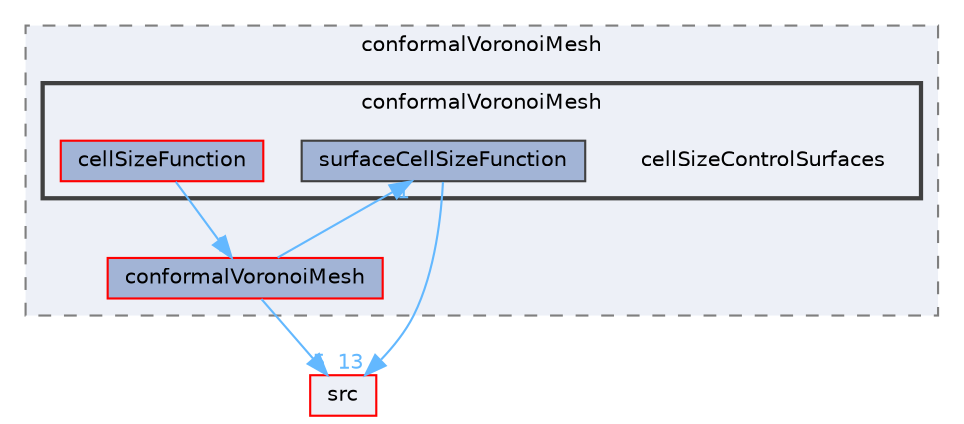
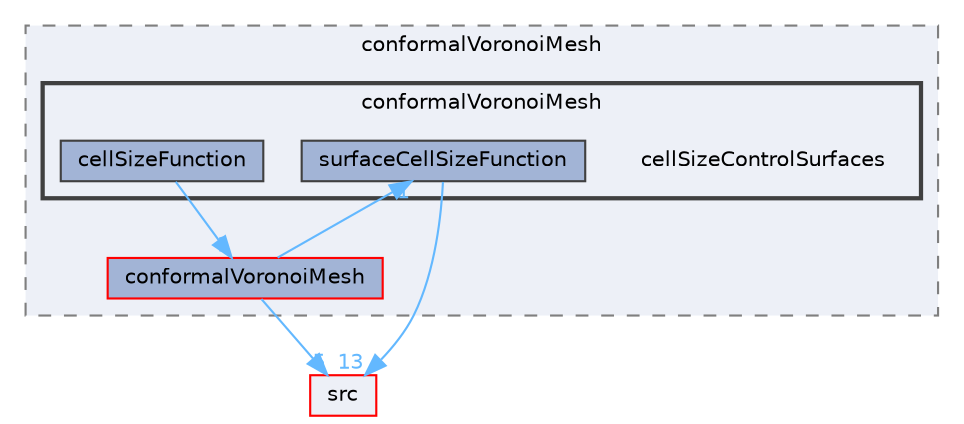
(162, 161) -> (162, 161)
